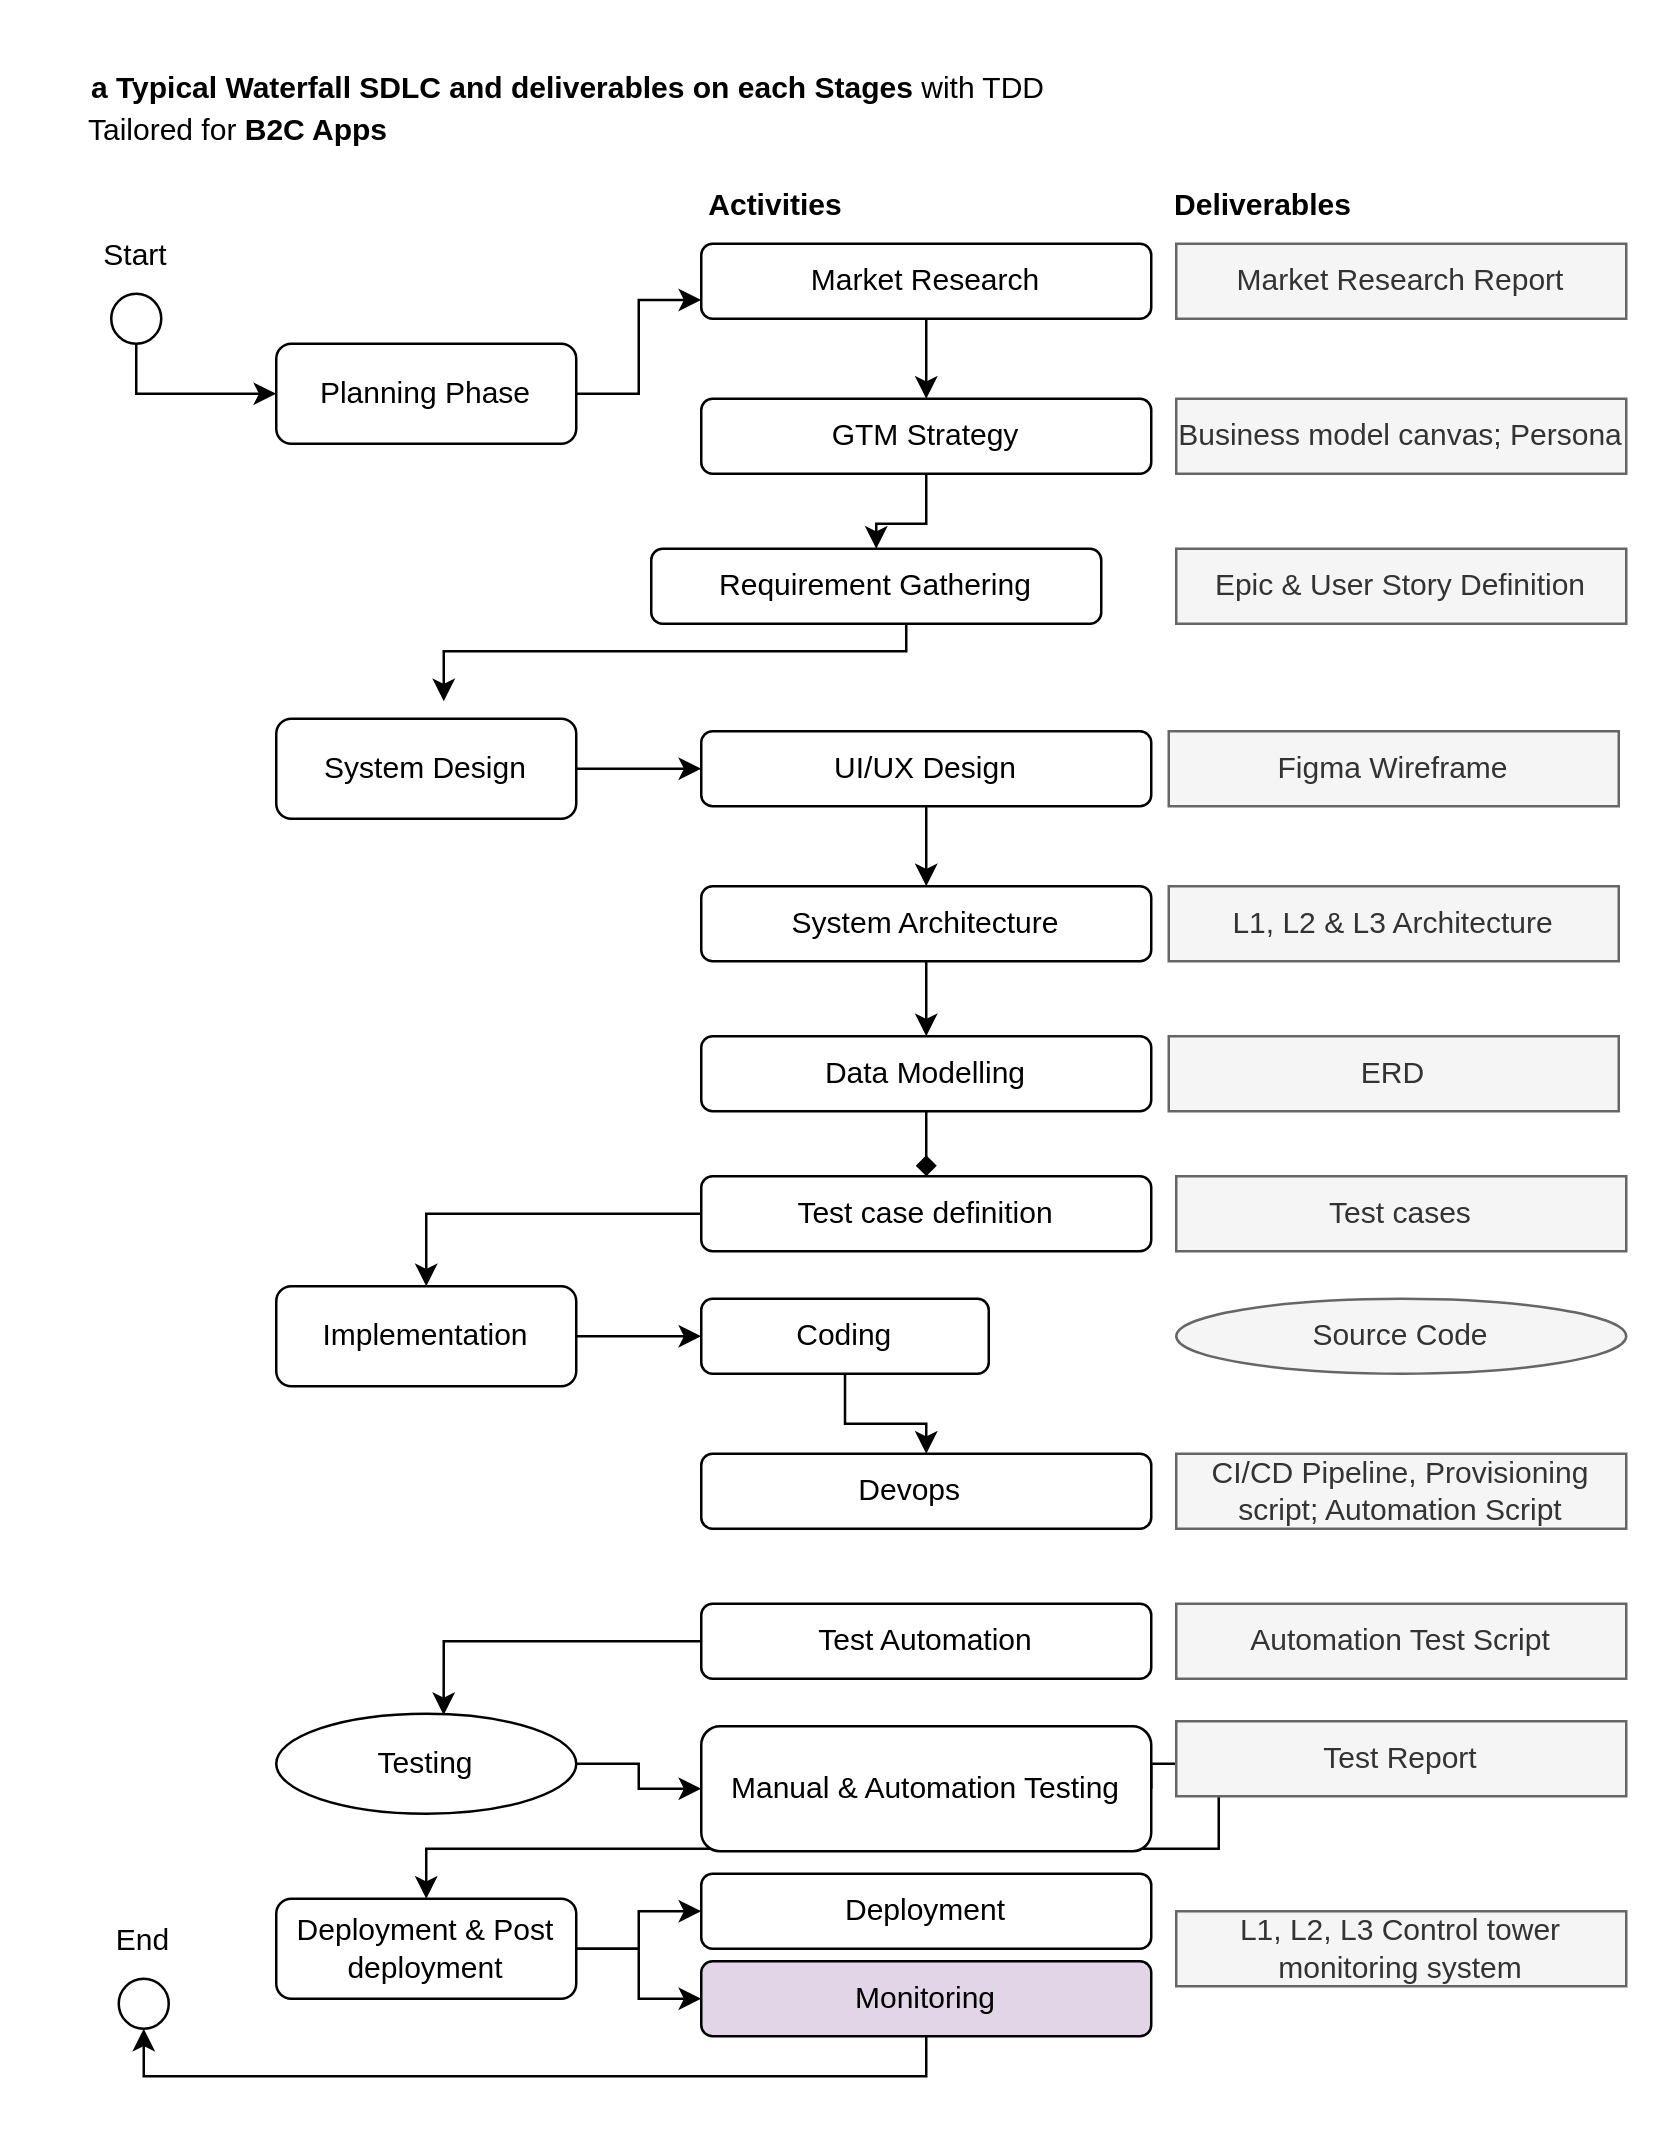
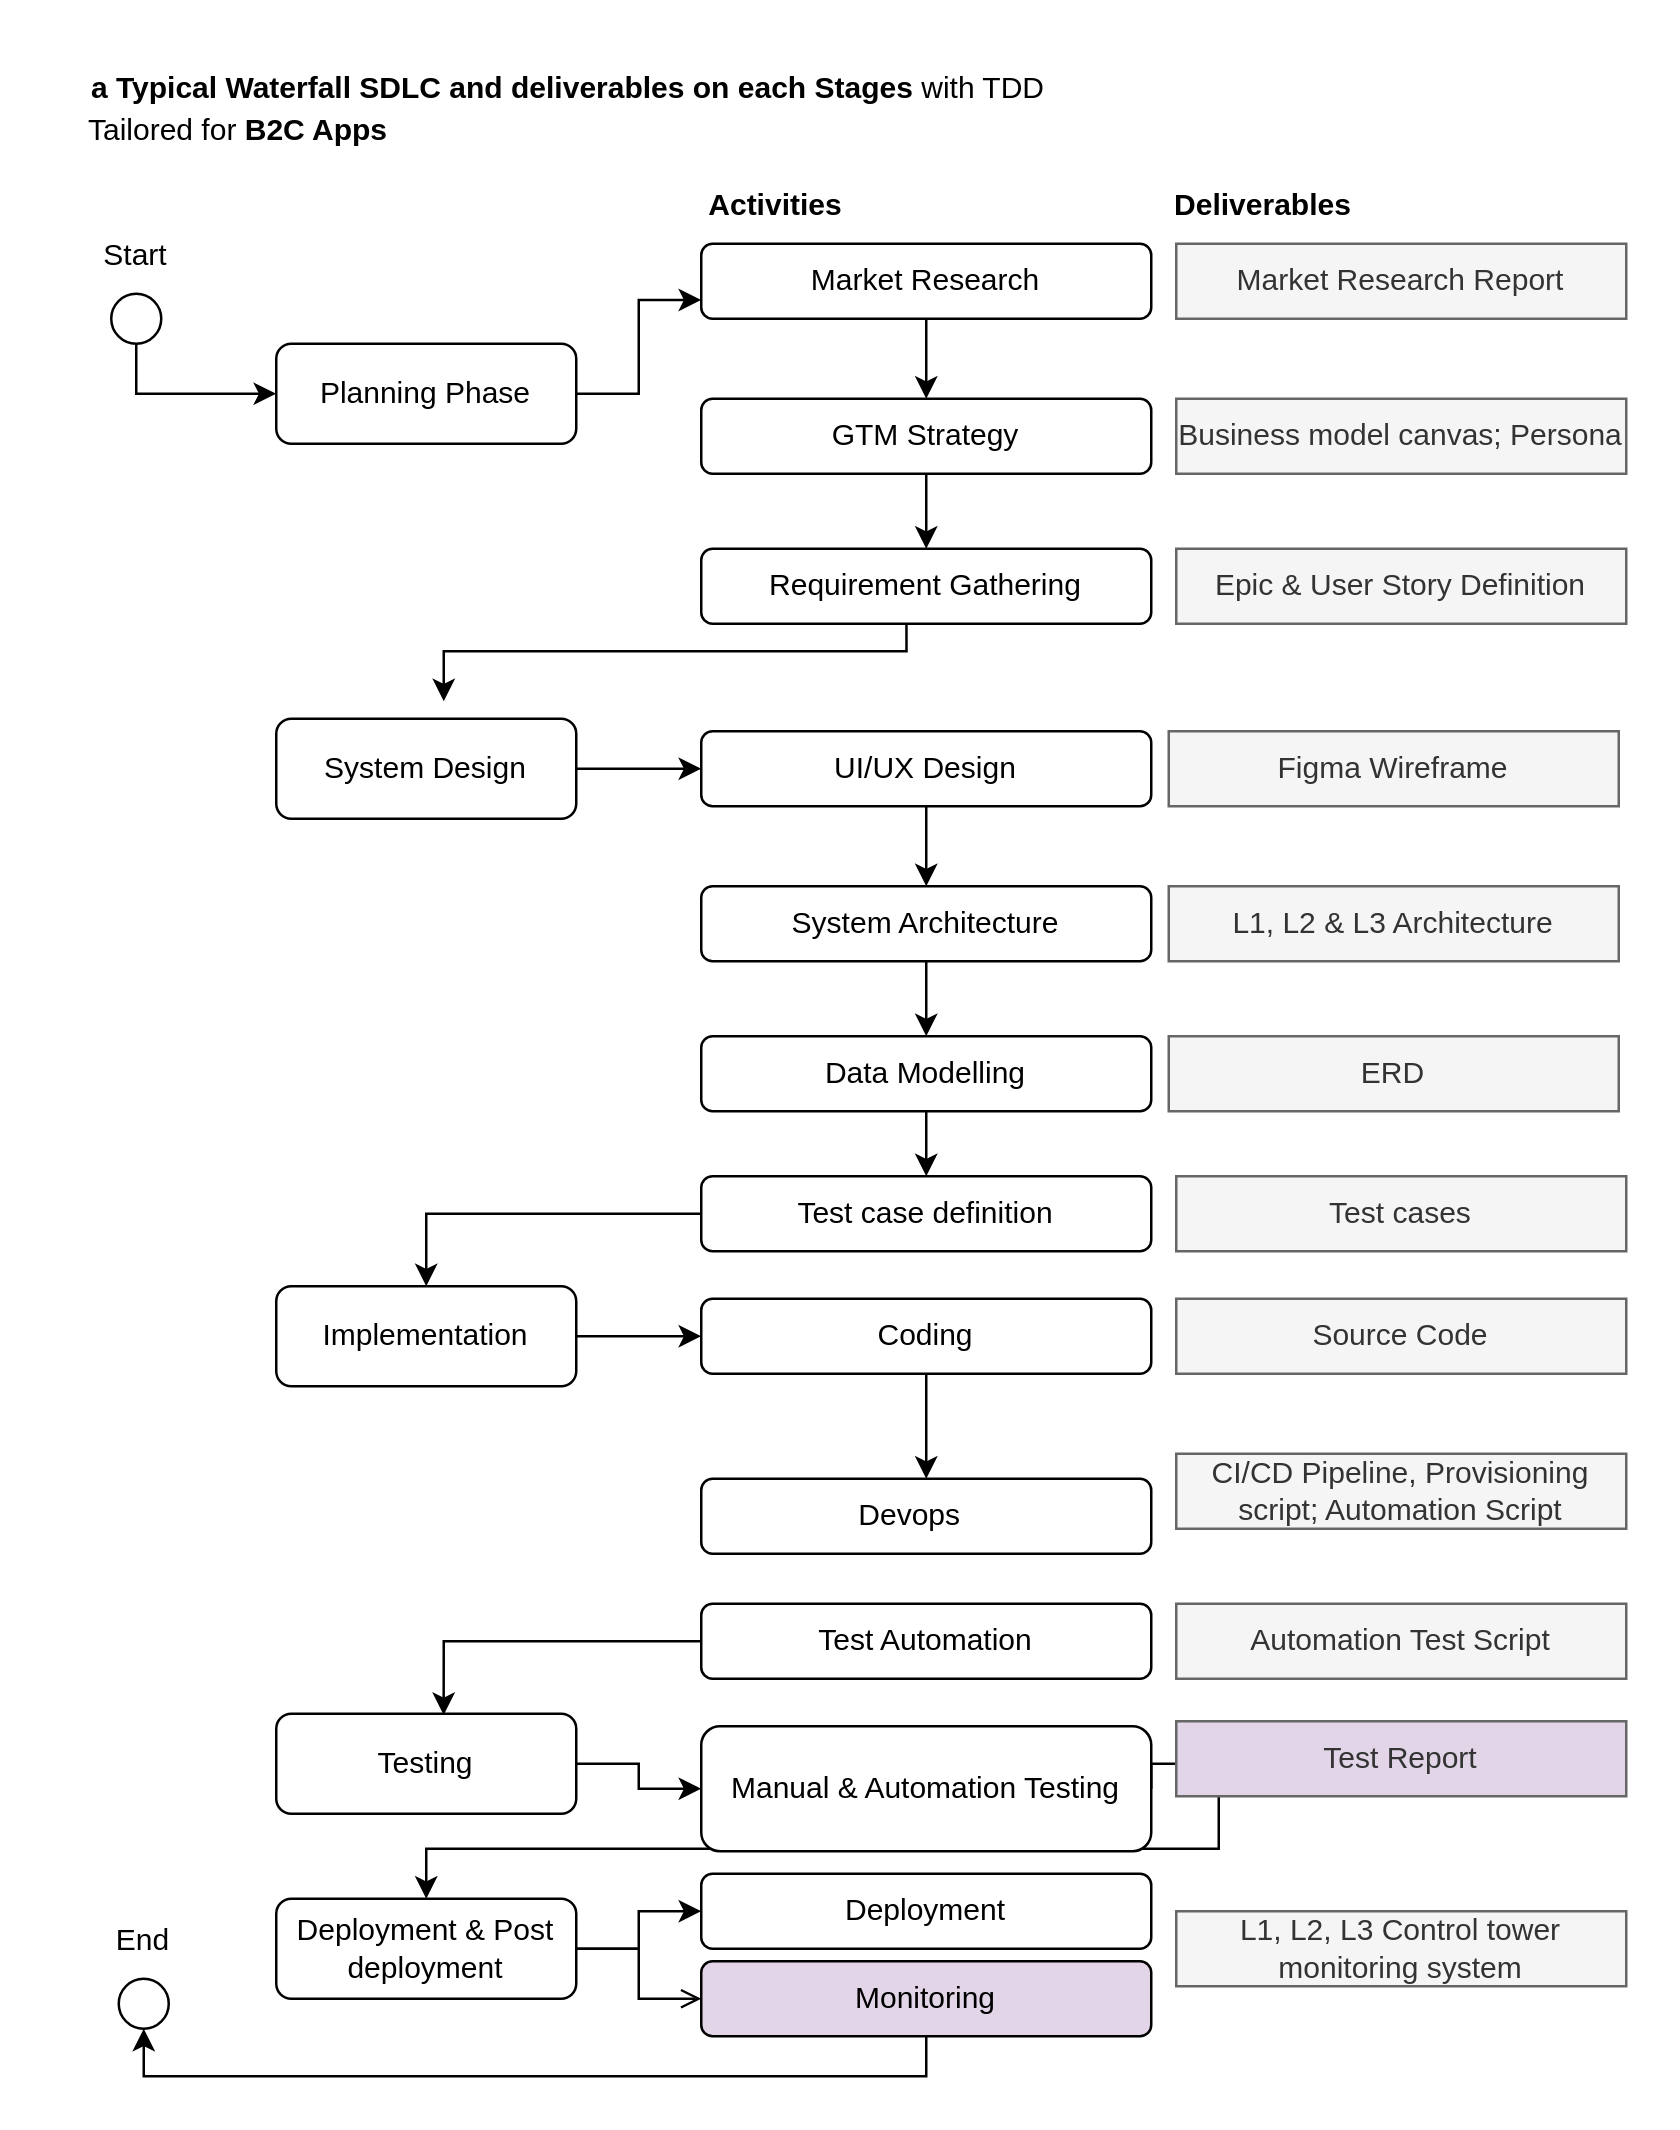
(876, 586) -> (926, 586)
(926, 1156) -> (926, 1157)
(845, 1336) -> (926, 1336)
(1401, 1336) -> (1401, 1336)
(926, 1491) -> (926, 1516)
(1401, 1759) -> (1401, 1759)
(426, 1764) -> (426, 1764)
(683, 1999) -> (687, 1999)
